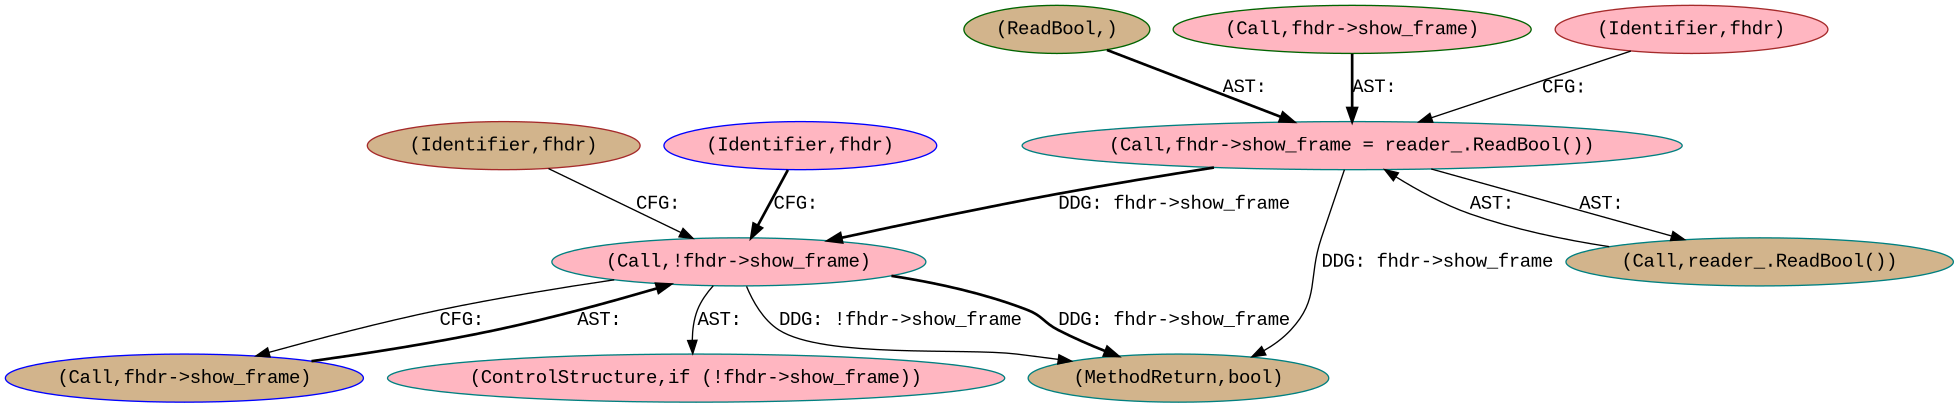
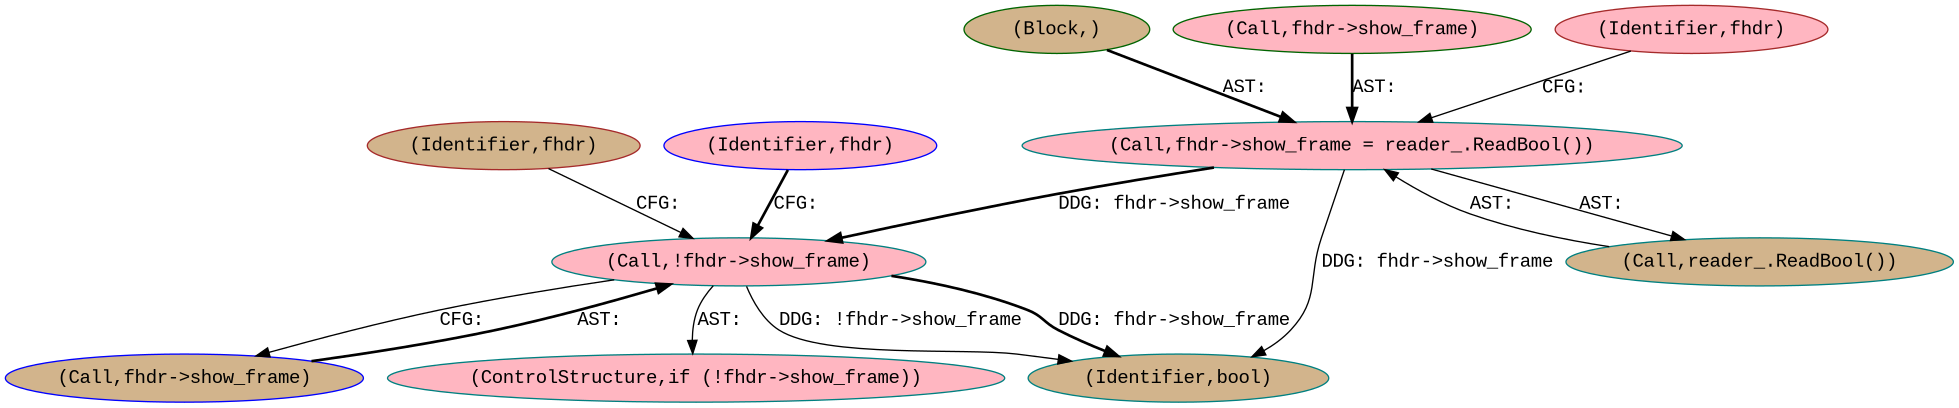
(1057, 29) -> (1057, 29)
(1178, 378) -> (1178, 378)
